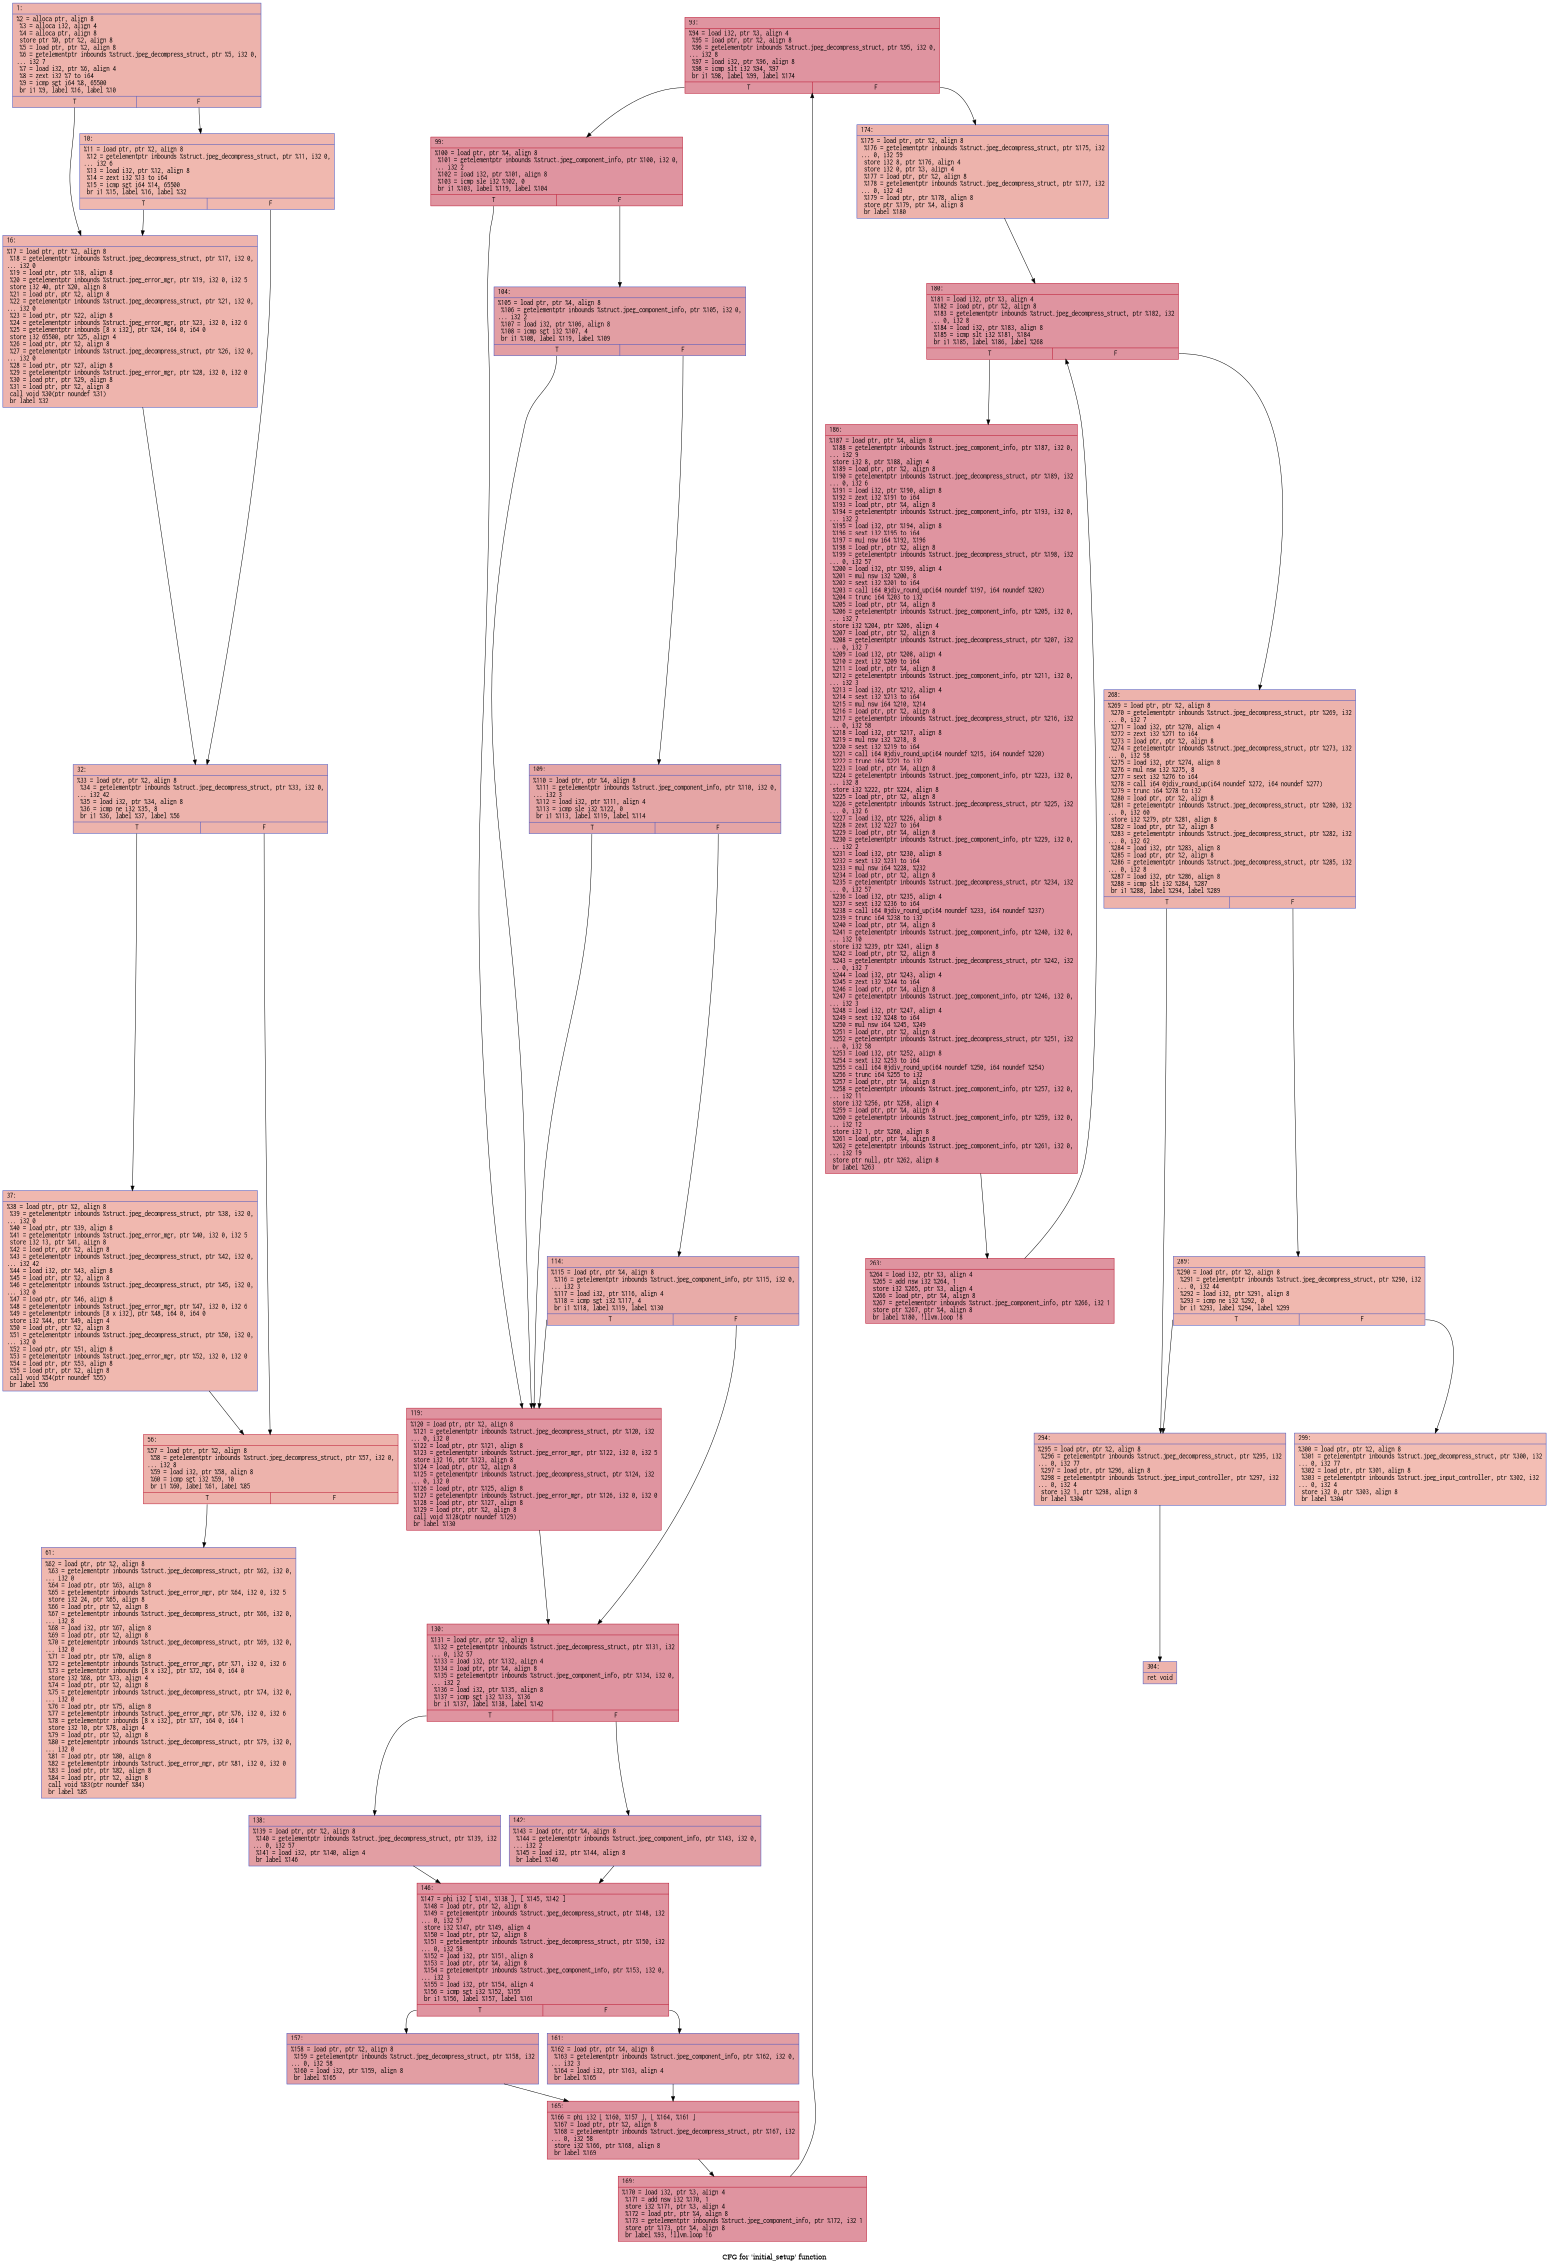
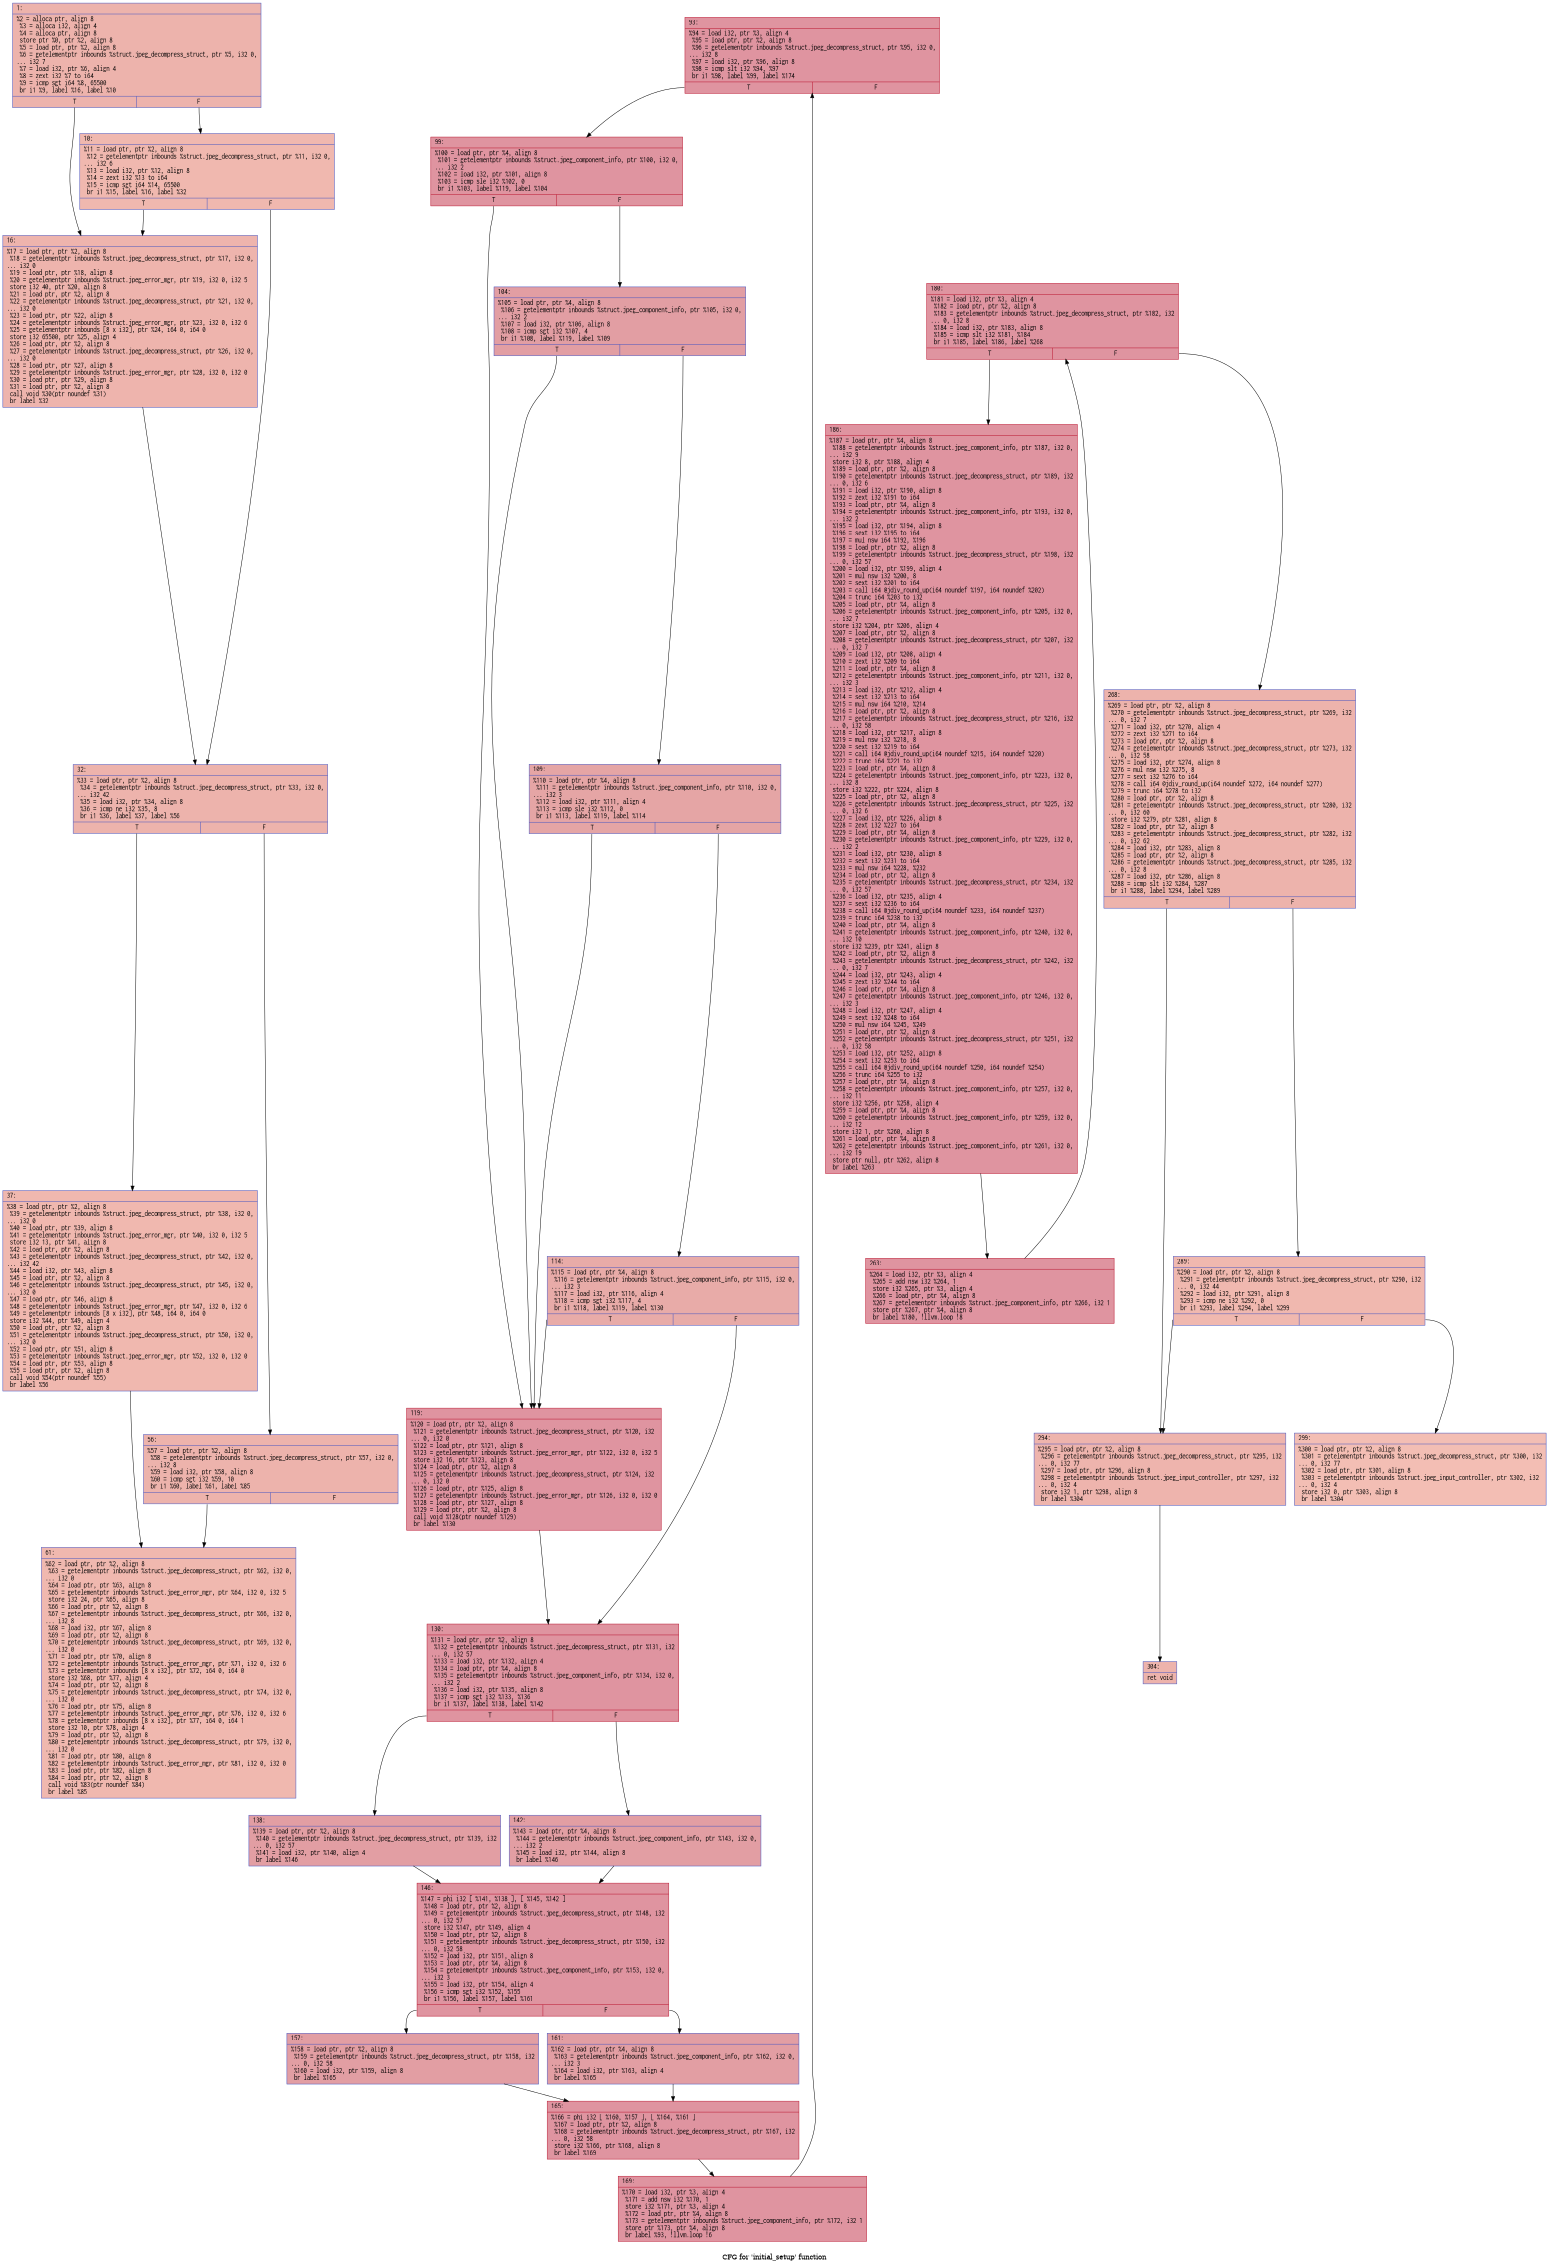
(983, 171) -> none
(578, 809) -> (578, 809)
(225, 1411) -> (133, 1467)
(271, 1469) -> (271, 1469)
(97, 1678) -> (97, 1678)
